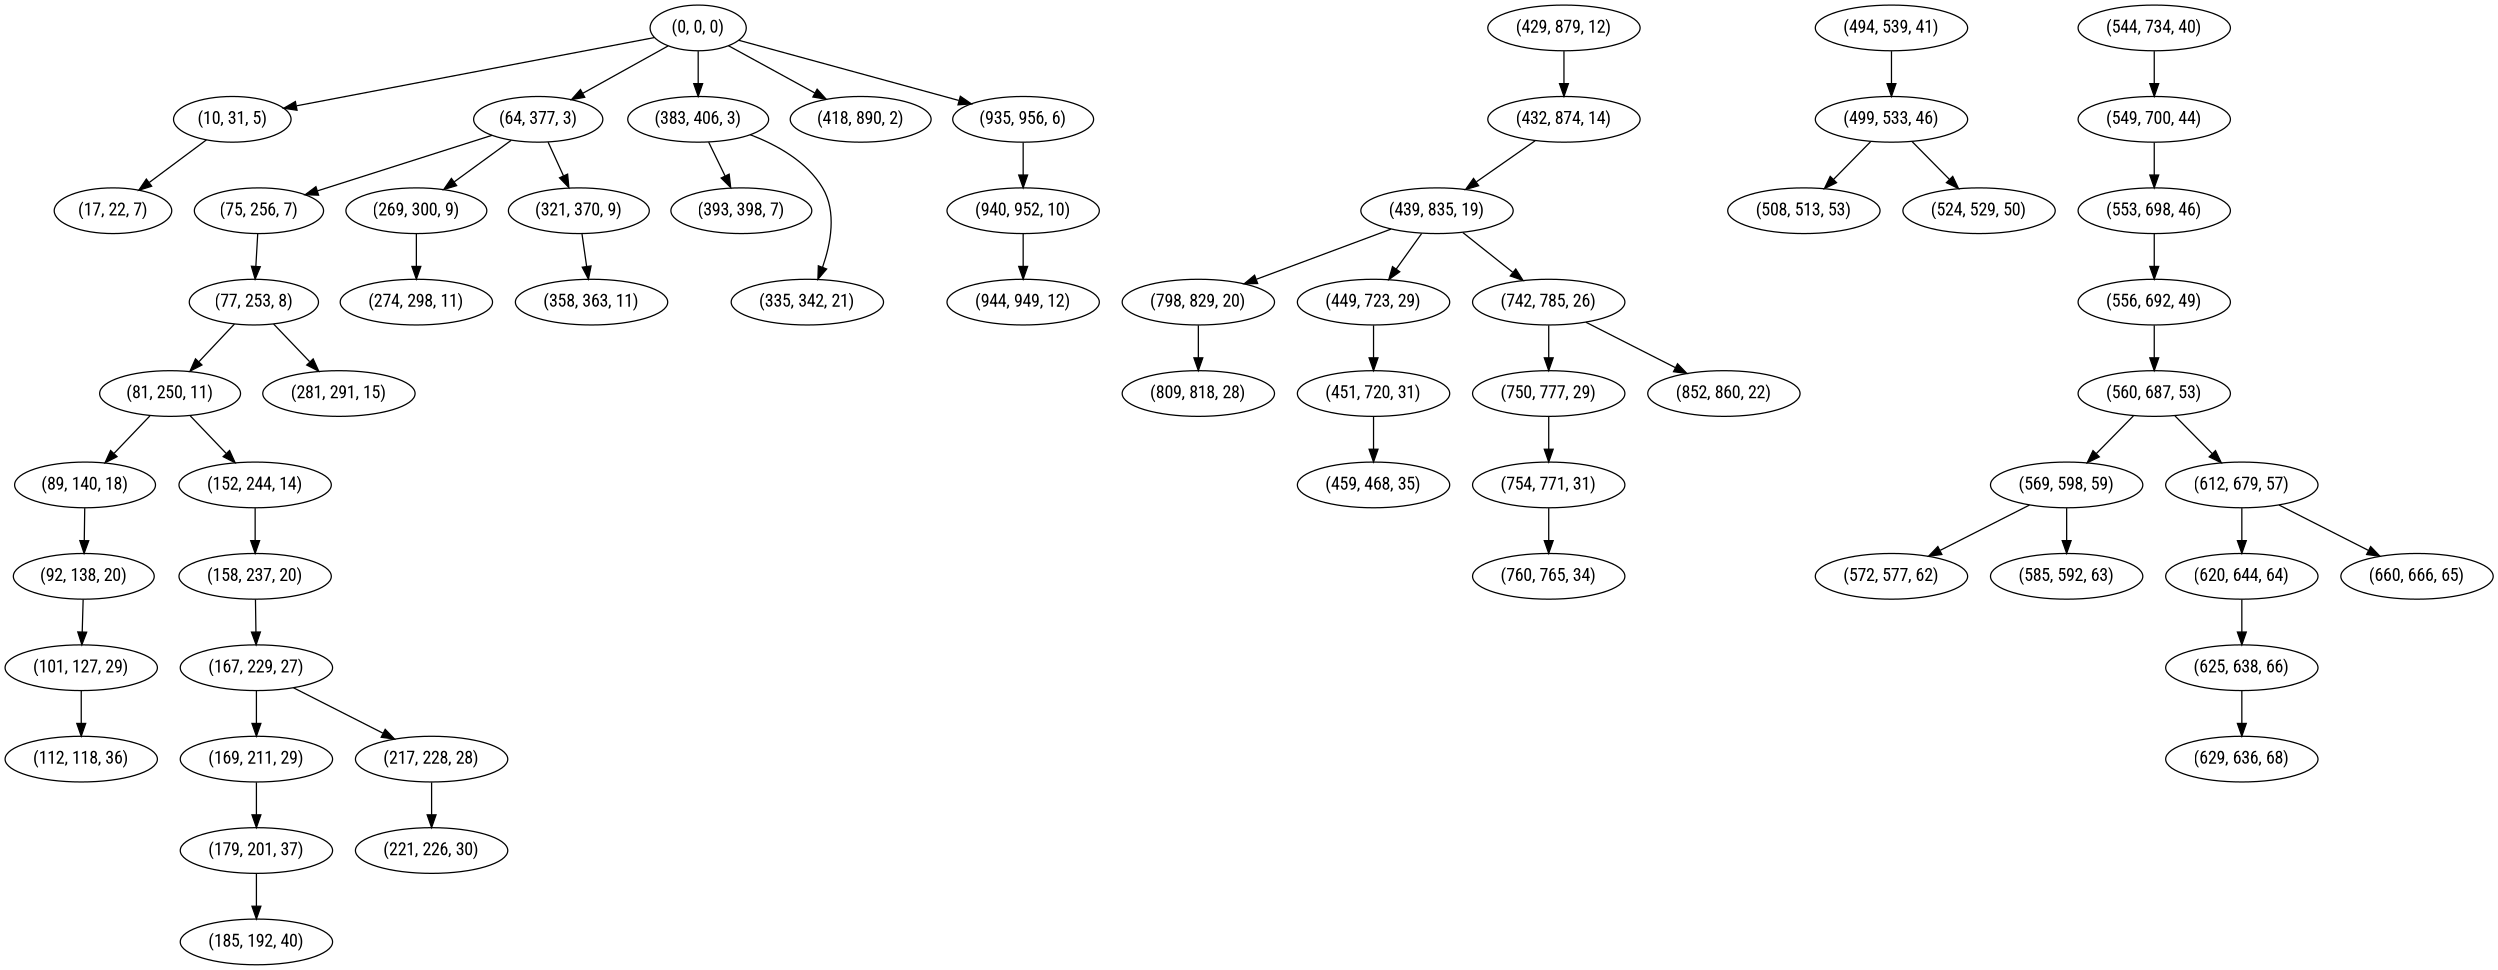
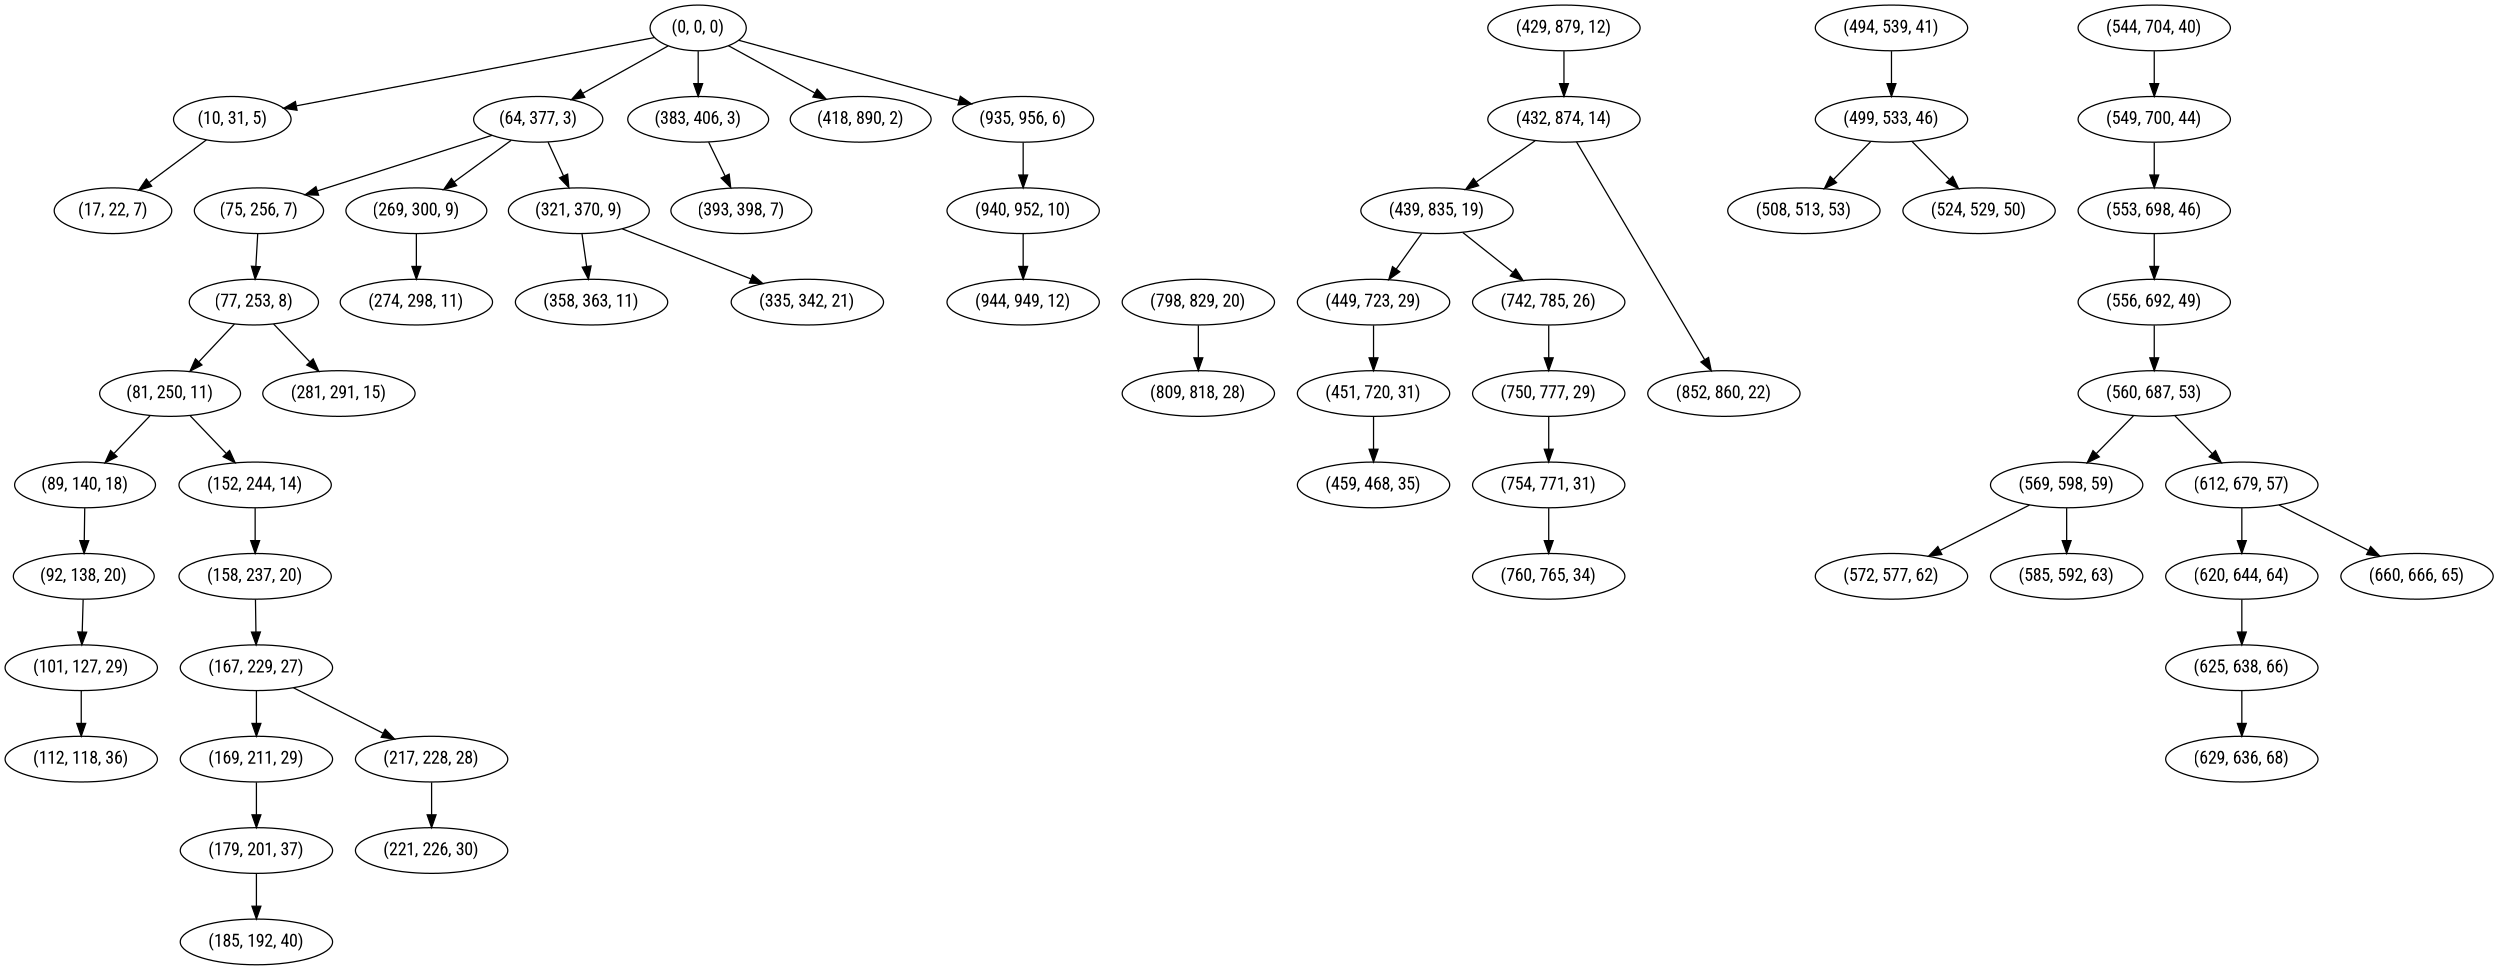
(2154, 28) -> (2154, 28)
(820, 184) -> (687, 254)
(1324, 254) -> none
(1631, 345) -> (1641, 251)
